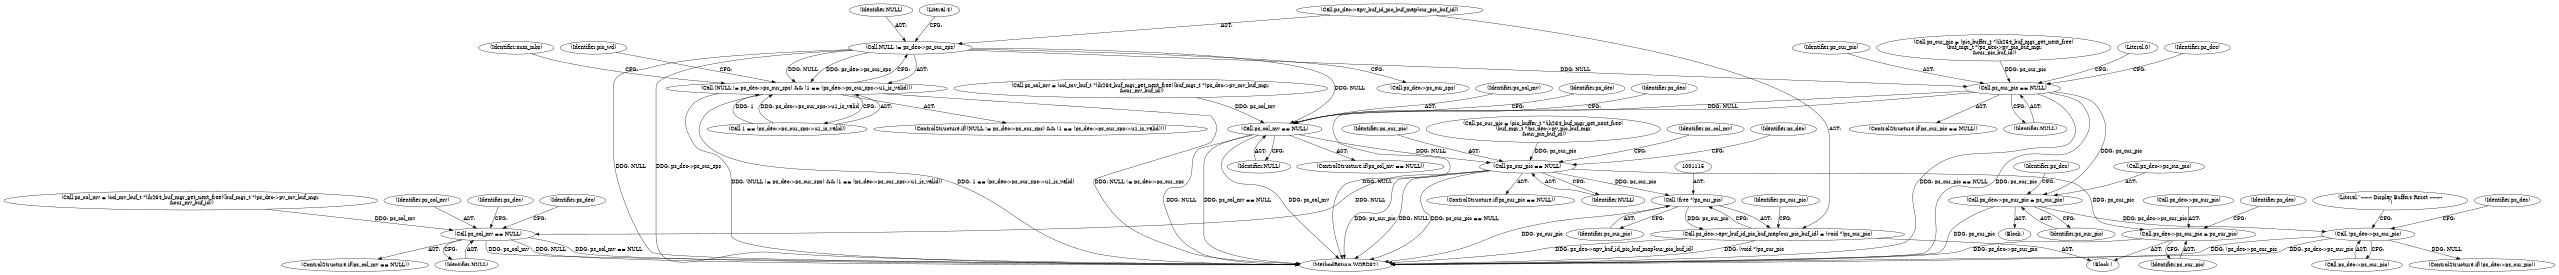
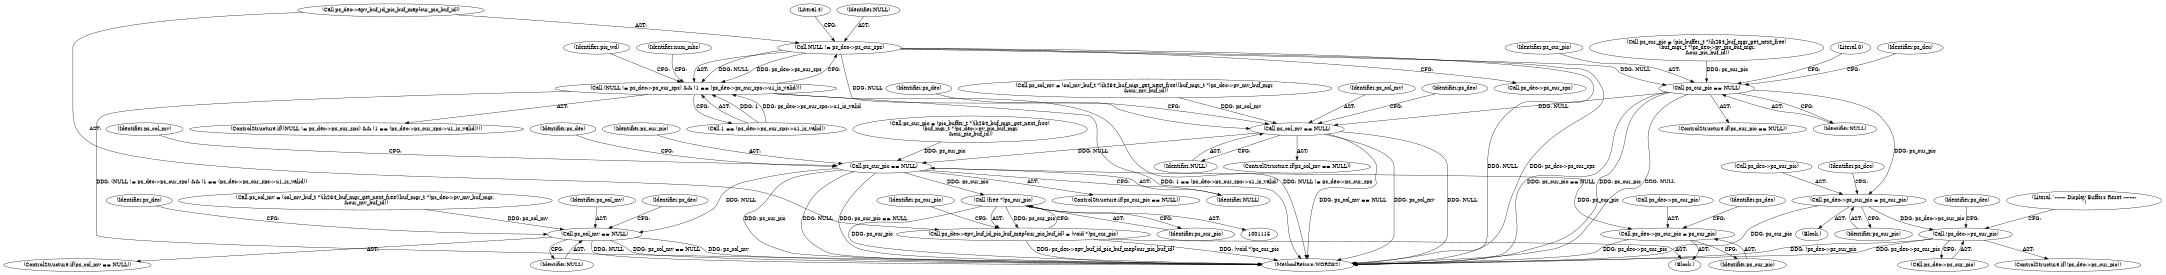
(1693, 182) -> (1140, 214)
(2447, 250) -> (2029, 250)
